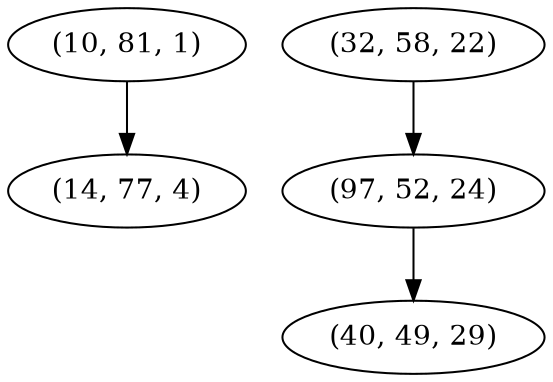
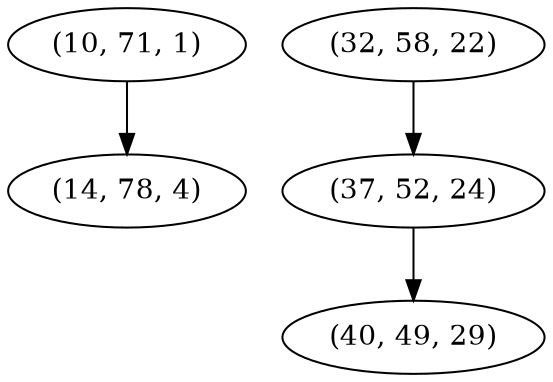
(127, 45) -> (127, 45)
(127, 191) -> (127, 191)
(414, 191) -> (414, 191)
